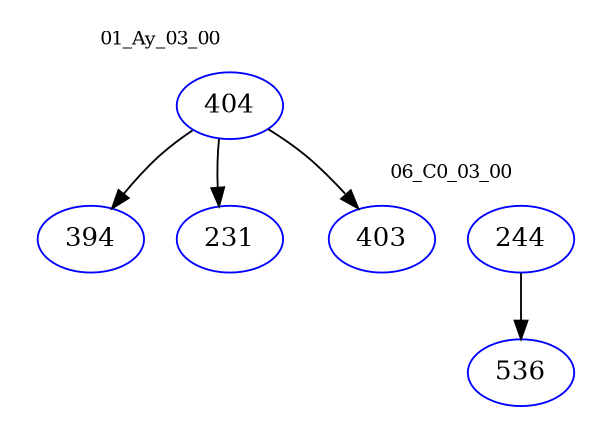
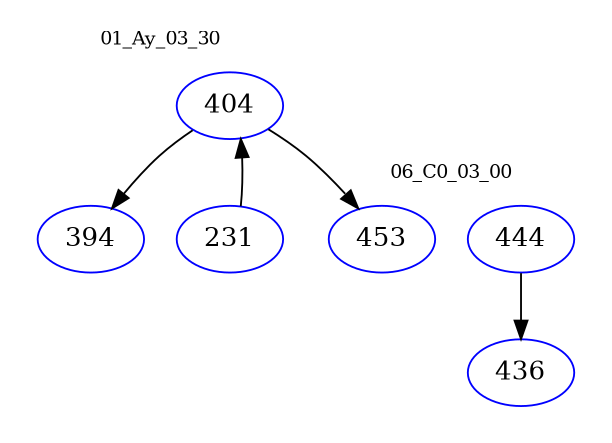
(160, 40) -> (160, 40)
(218, 163) -> (242, 182)
(382, 239) -> (382, 239)
(521, 239) -> (521, 239)
(521, 373) -> (521, 373)
